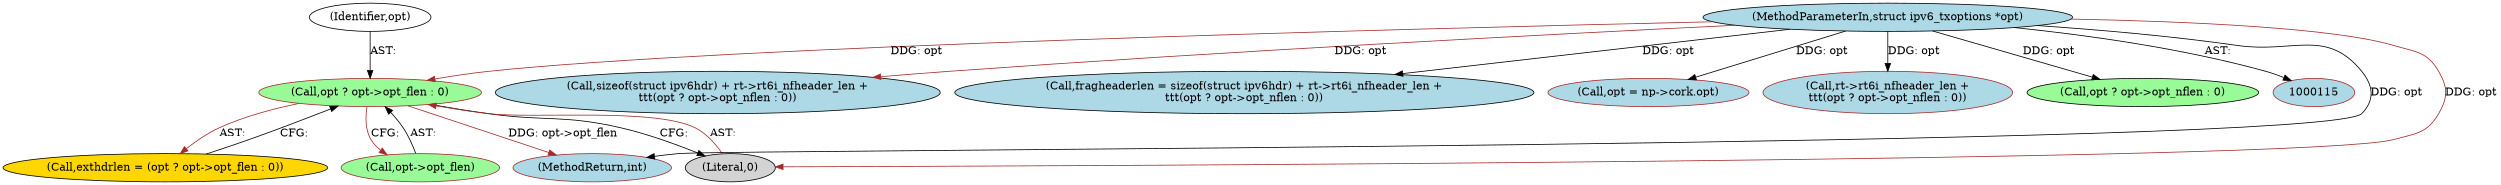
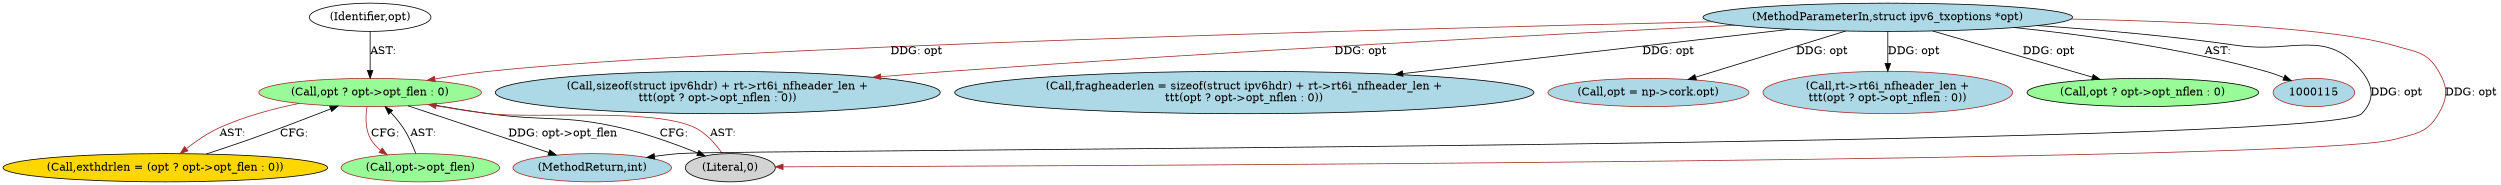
(478, 129) -> (478, 129)
